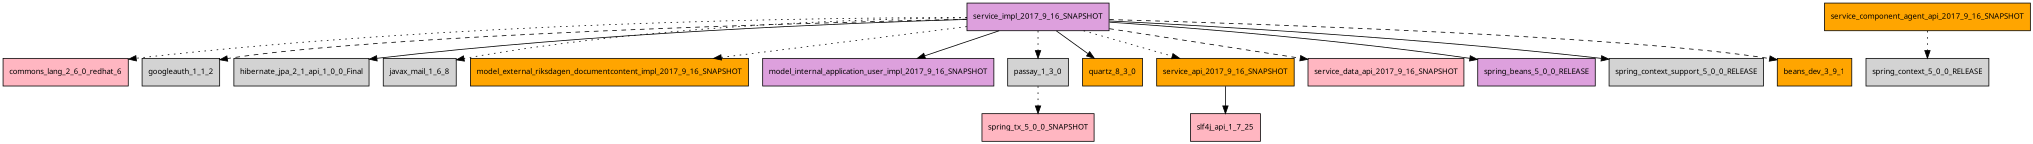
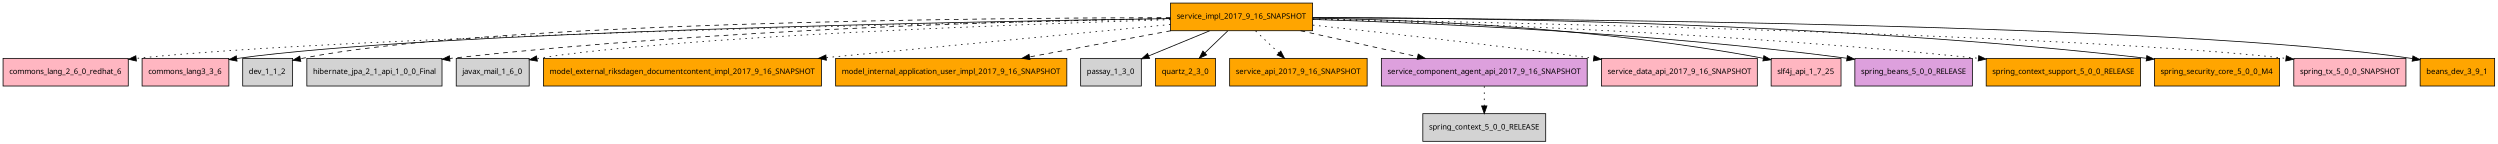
(1038, 17) -> (1242, 17)
(1927, 17) -> (1484, 72)
(1440, 32) -> (1863, 26)
(1355, 36) -> (1646, 33)
(1038, 41) -> (1179, 43)
(962, 43) -> (1100, 44)
(1205, 43) -> (1453, 41)
(524, 44) -> (720, 36)
none -> (1359, 44)
(181, 72) -> (268, 72)
none -> (185, 72)
(420, 72) -> (493, 72)
(878, 72) -> (951, 72)
(1113, 72) -> (1185, 72)
(1686, 72) -> (2063, 72)
none -> (2217, 72)
(1038, 96) -> (1994, 39)
(1225, 96) -> (1539, 29)
